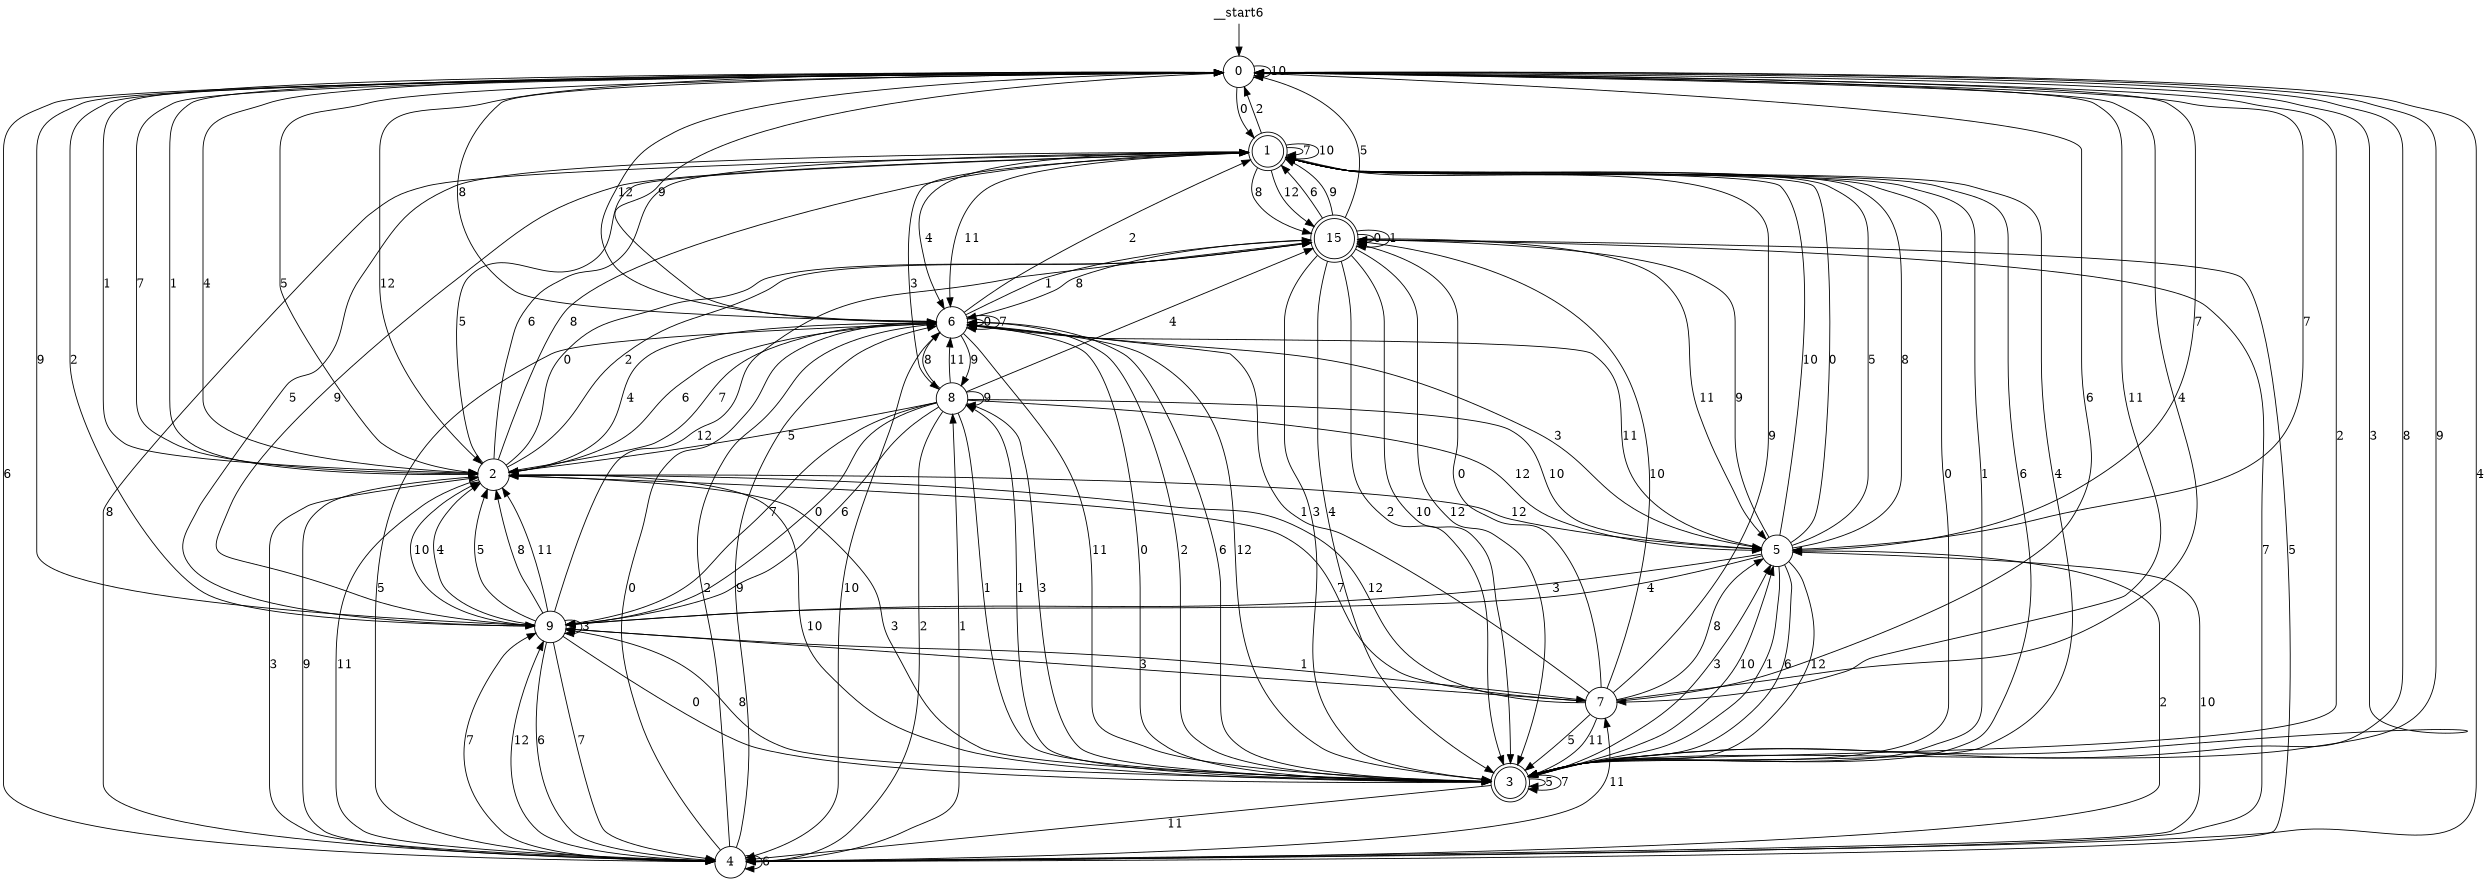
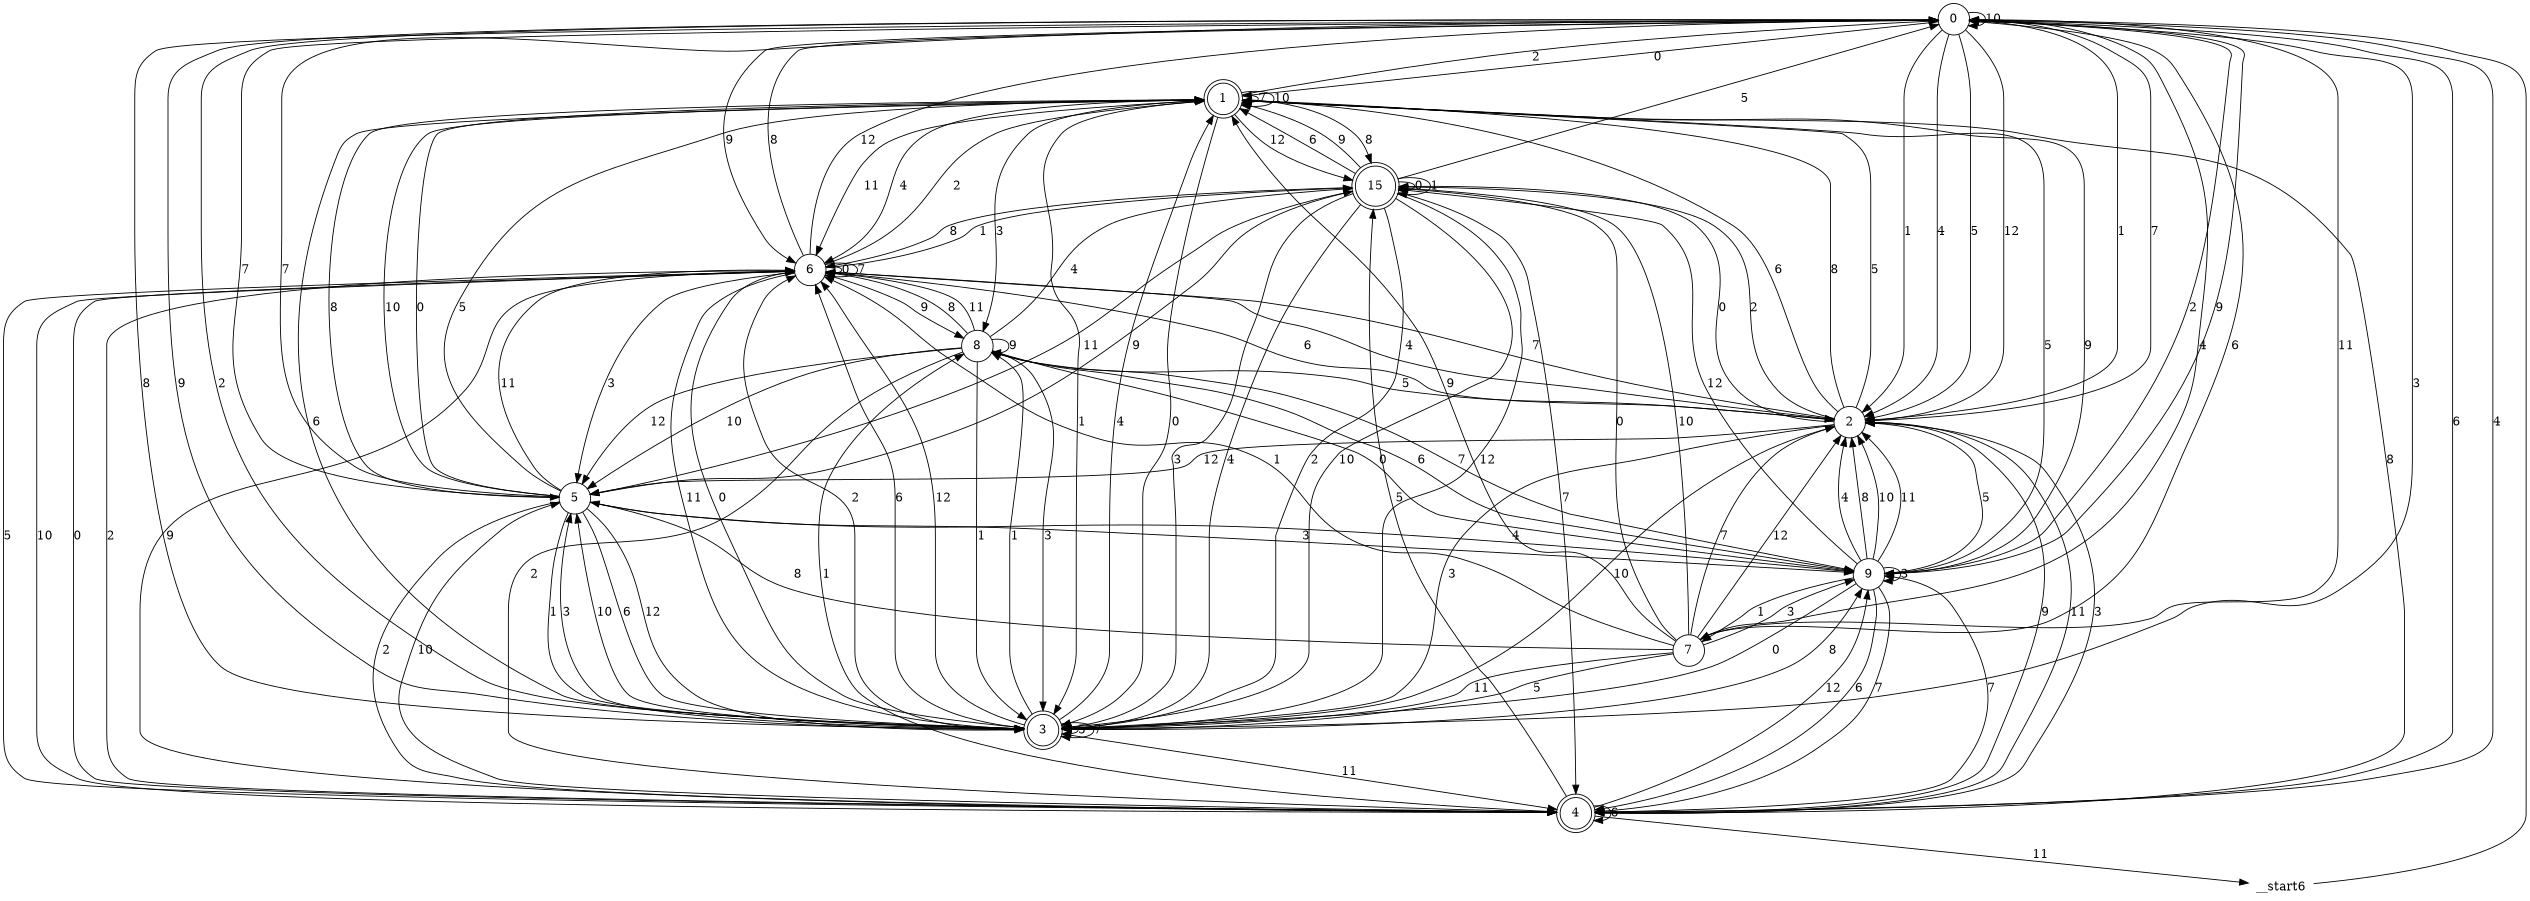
(1210, 849) -> (1917, 849)
(731, 862) -> (1576, 813)
